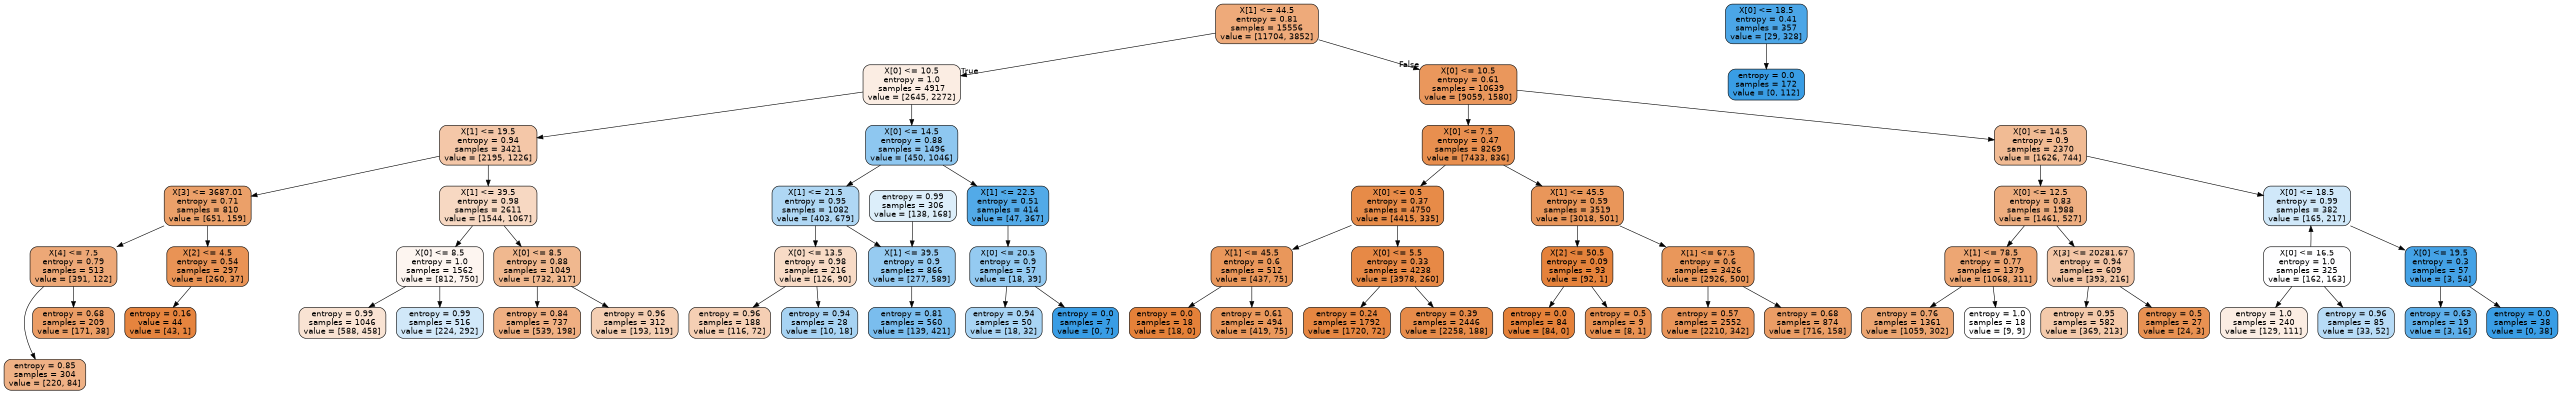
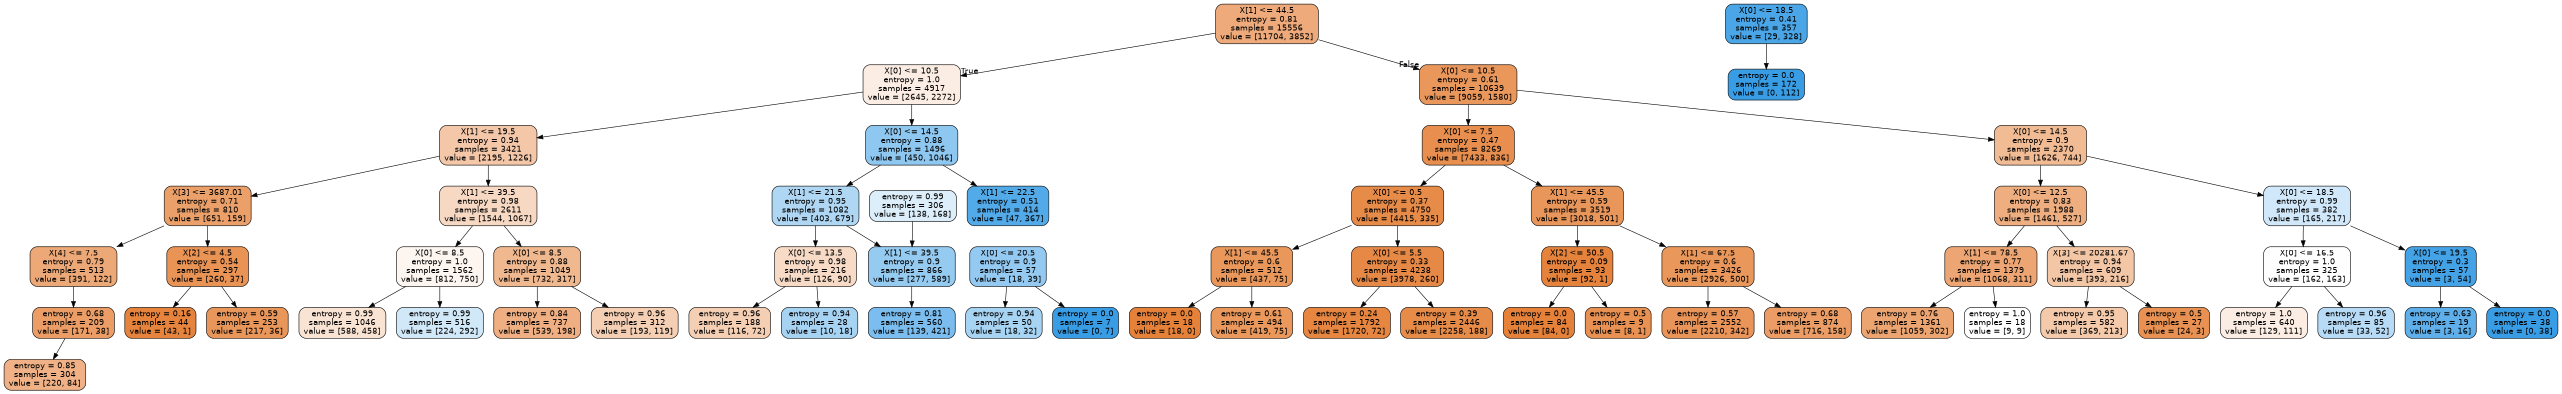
(1008, 233) -> none
(2311, 239) -> (2303, 233)
(25, 318) -> (61, 346)
(160, 323) -> (160, 323)
none -> (247, 323)
(2264, 323) -> (2264, 323)
